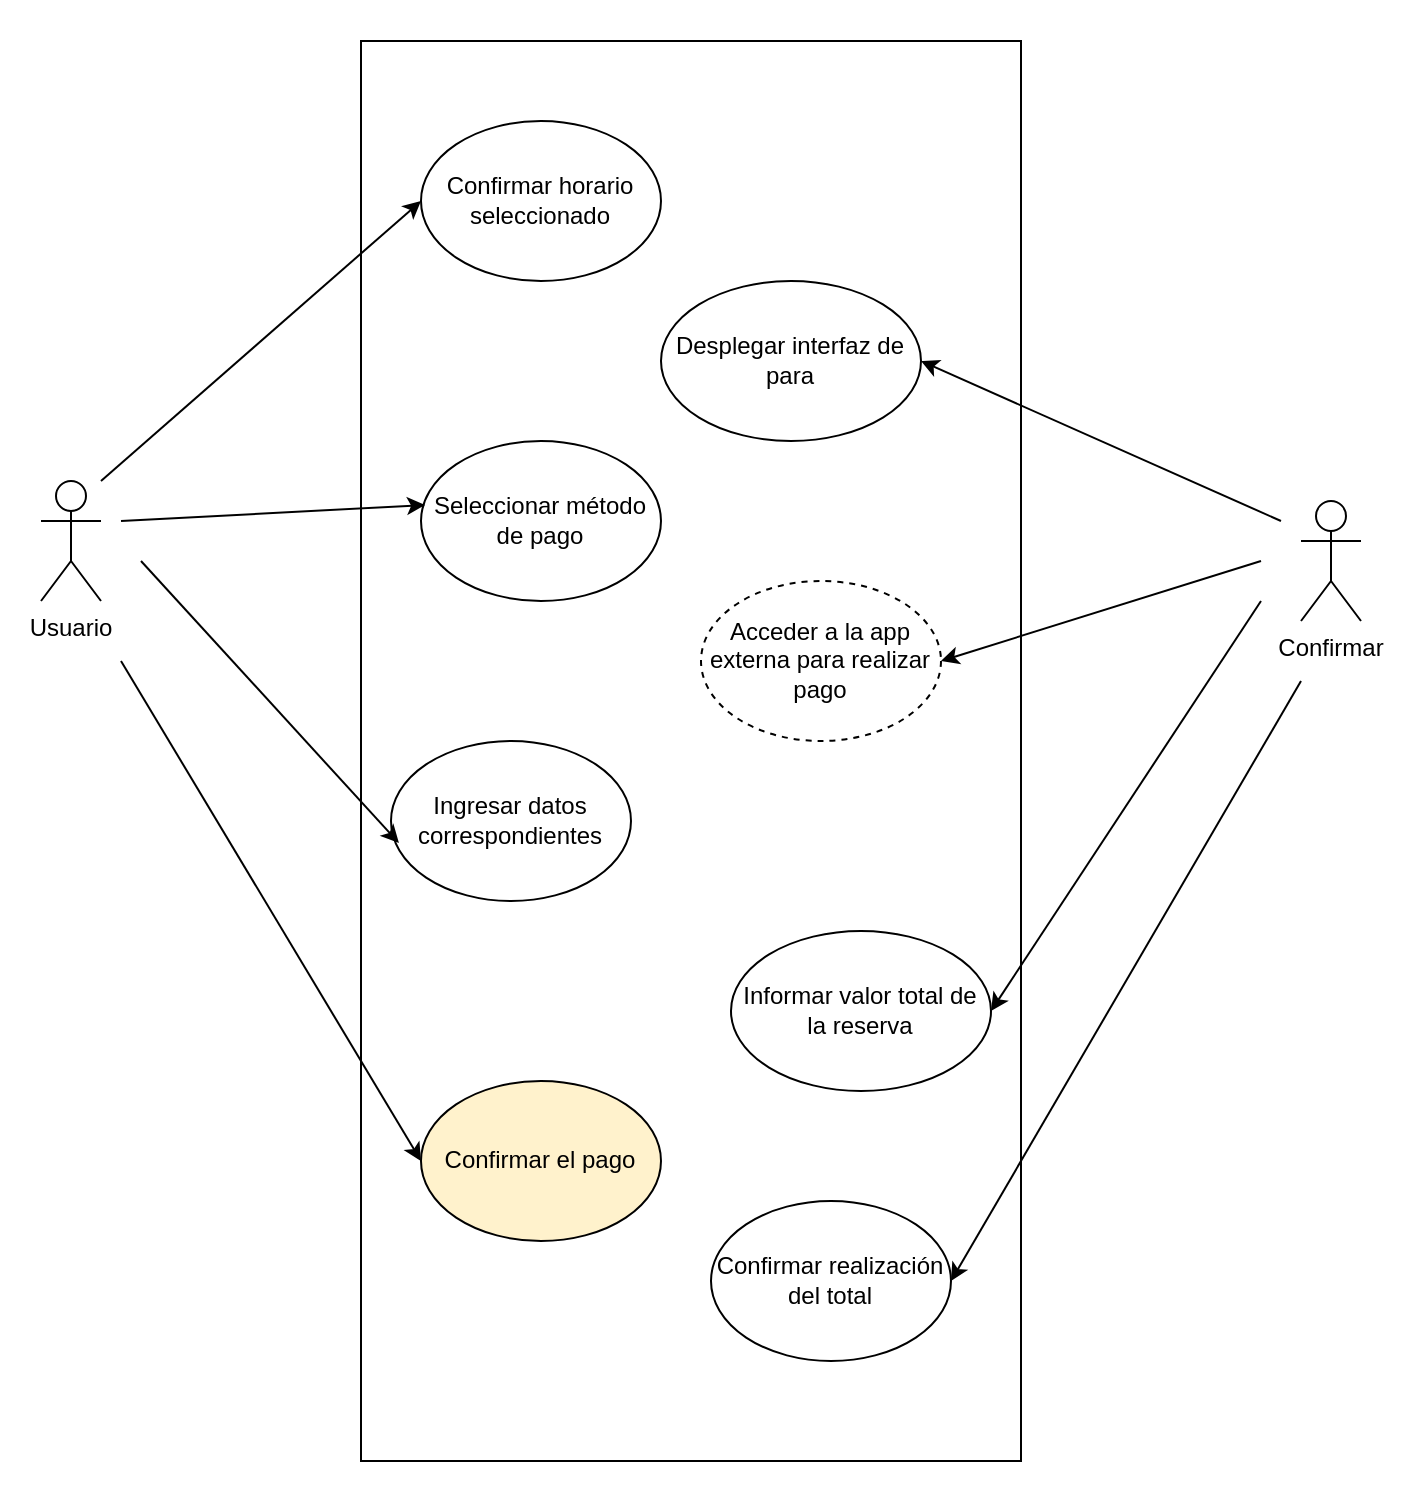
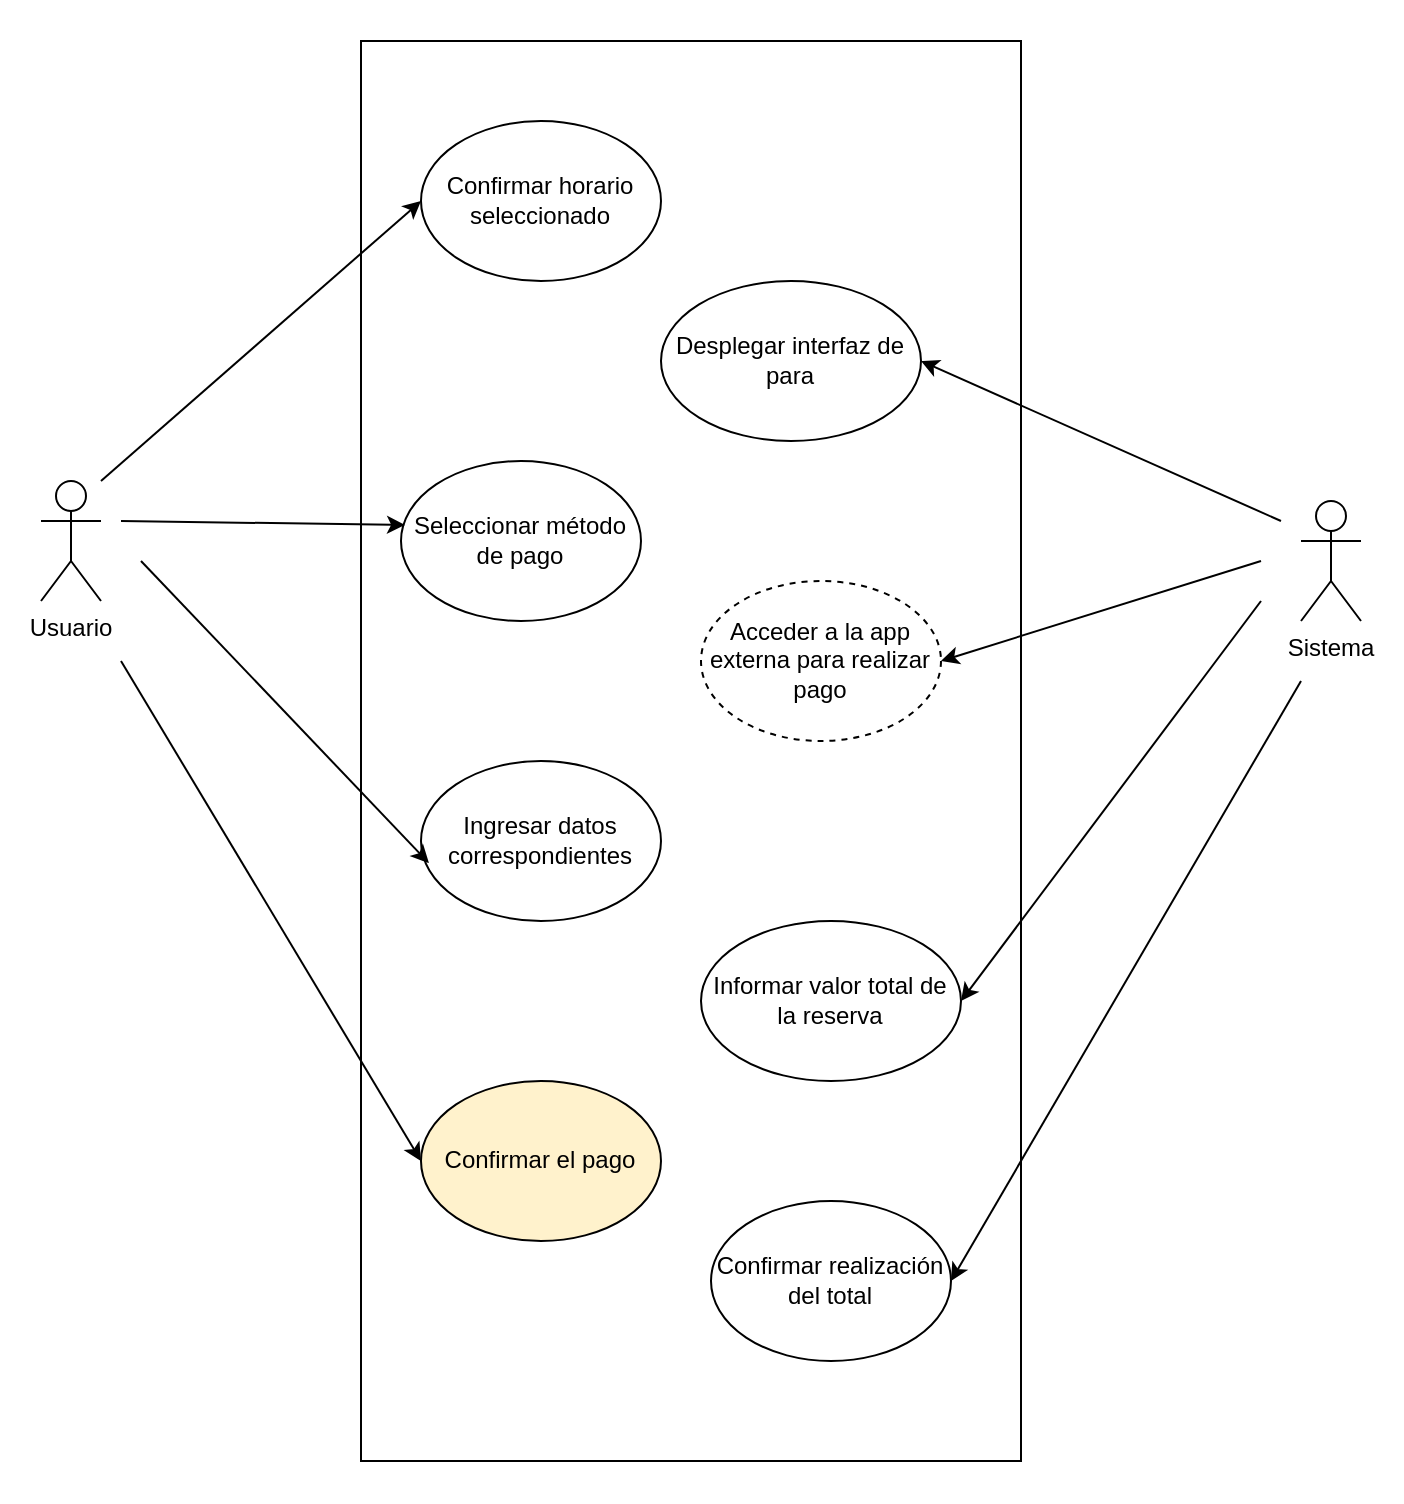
(541, 521) -> (521, 541)
(1332, 649) -> (1332, 649)
(511, 821) -> (541, 841)
(861, 1011) -> (831, 1001)
